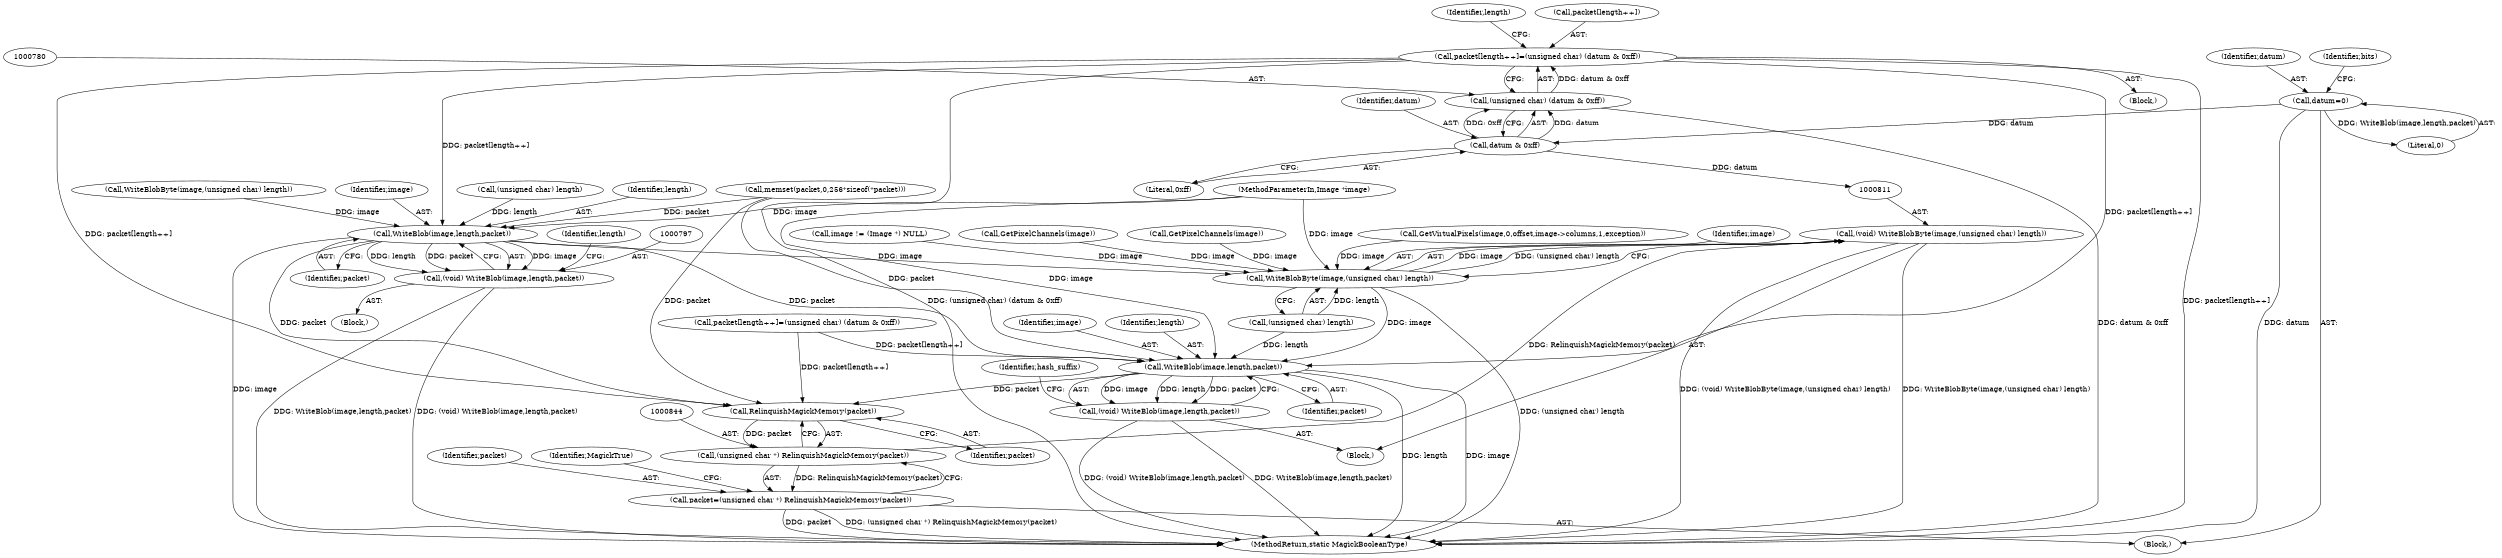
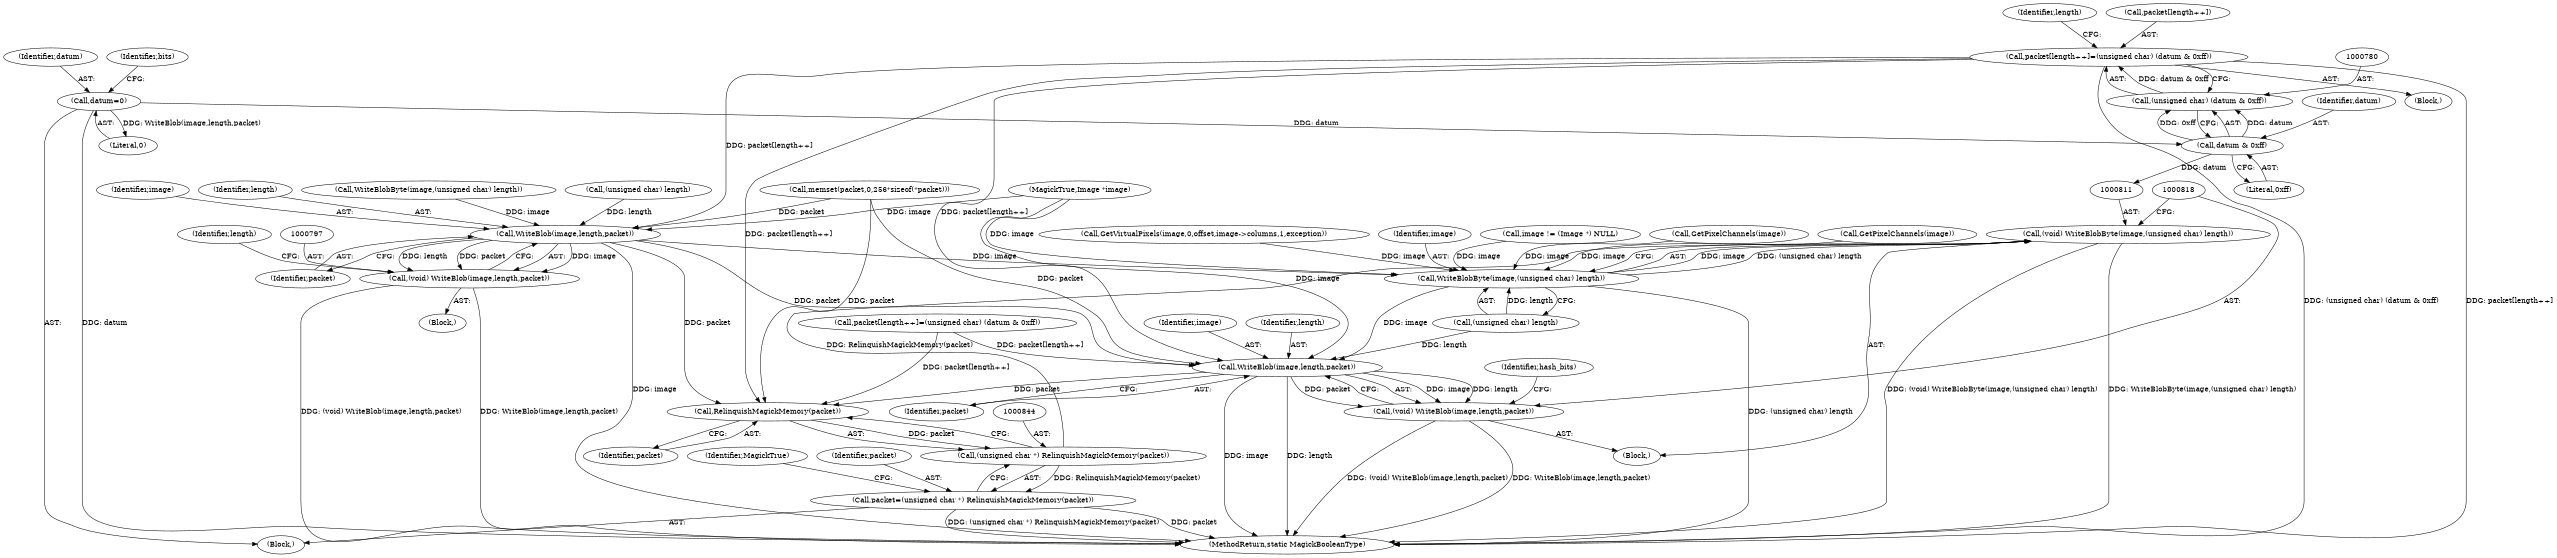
(1304, 190) -> (1080, 190)
none -> (2179, 190)
(1040, 368) -> (1539, 368)
(2098, 440) -> none
